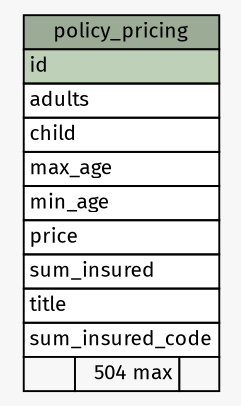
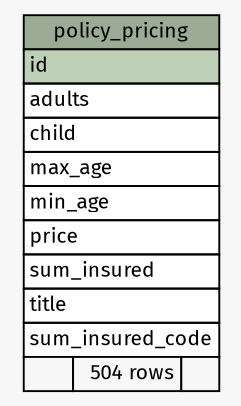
(134, 373) -> (133, 373)
